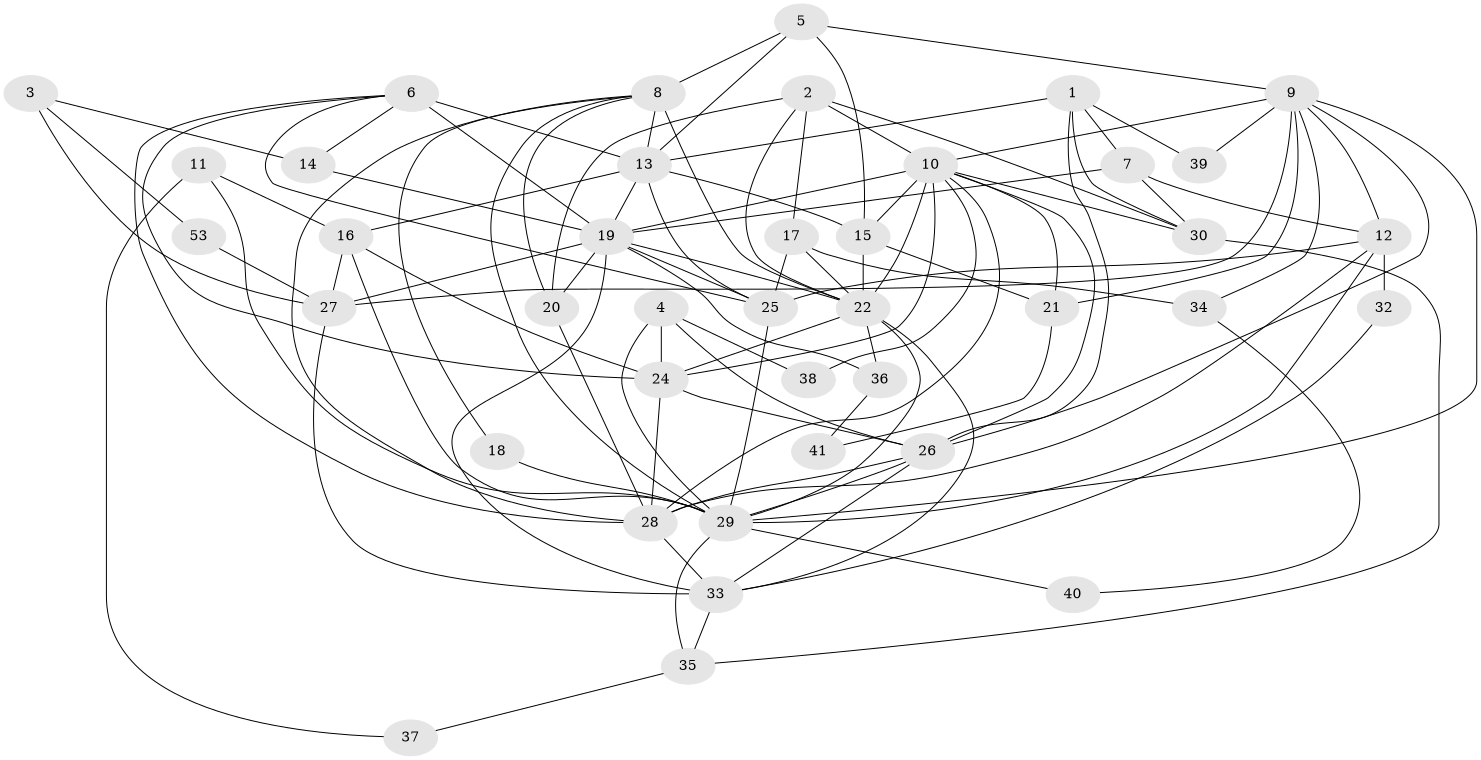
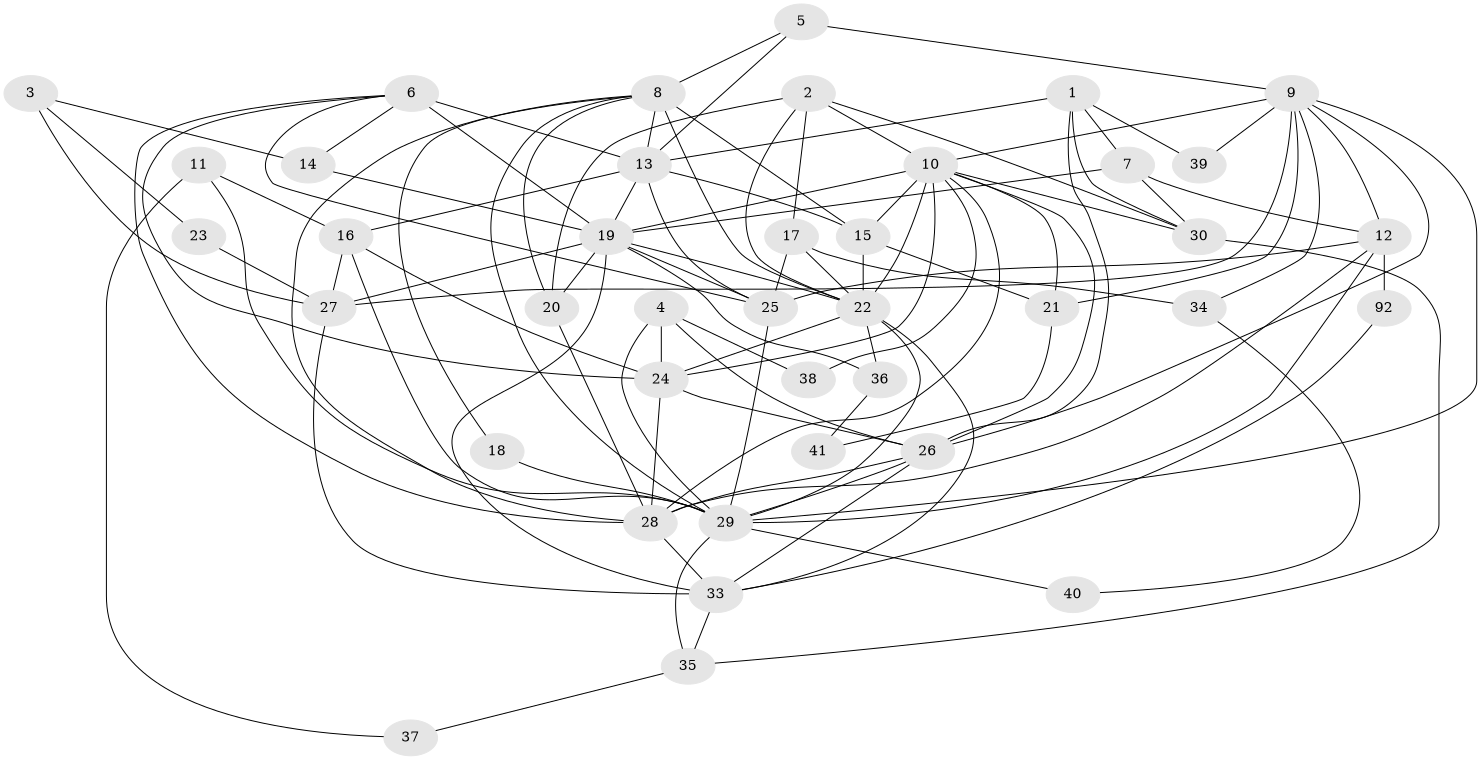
(860, 137) -> (752, 159)
(199, 237) -> (199, 237)
(1384, 308) -> (1384, 308)
